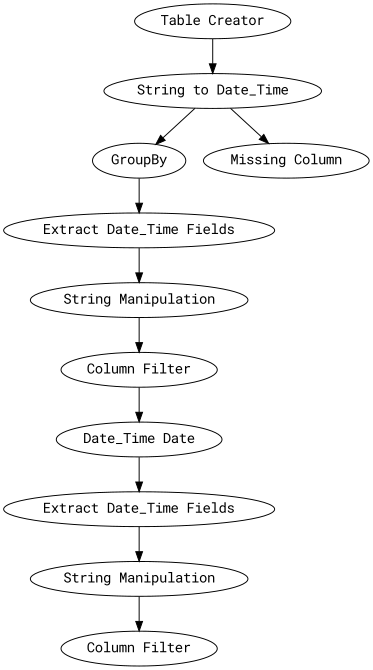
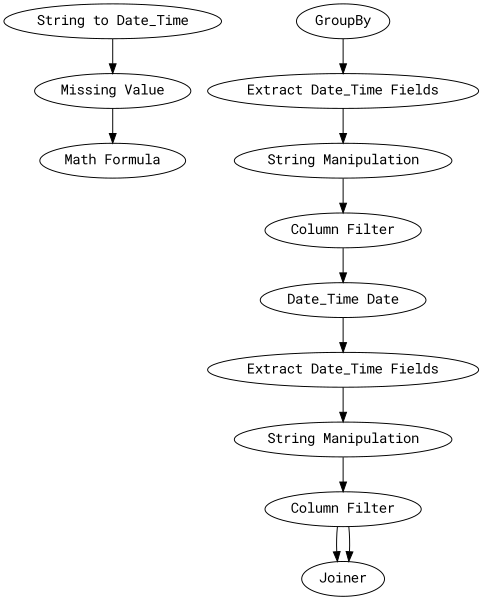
(213, 21) -> none
(179, 123) -> none
none -> (113, 161)
(286, 161) -> (113, 91)
none -> (343, 579)
